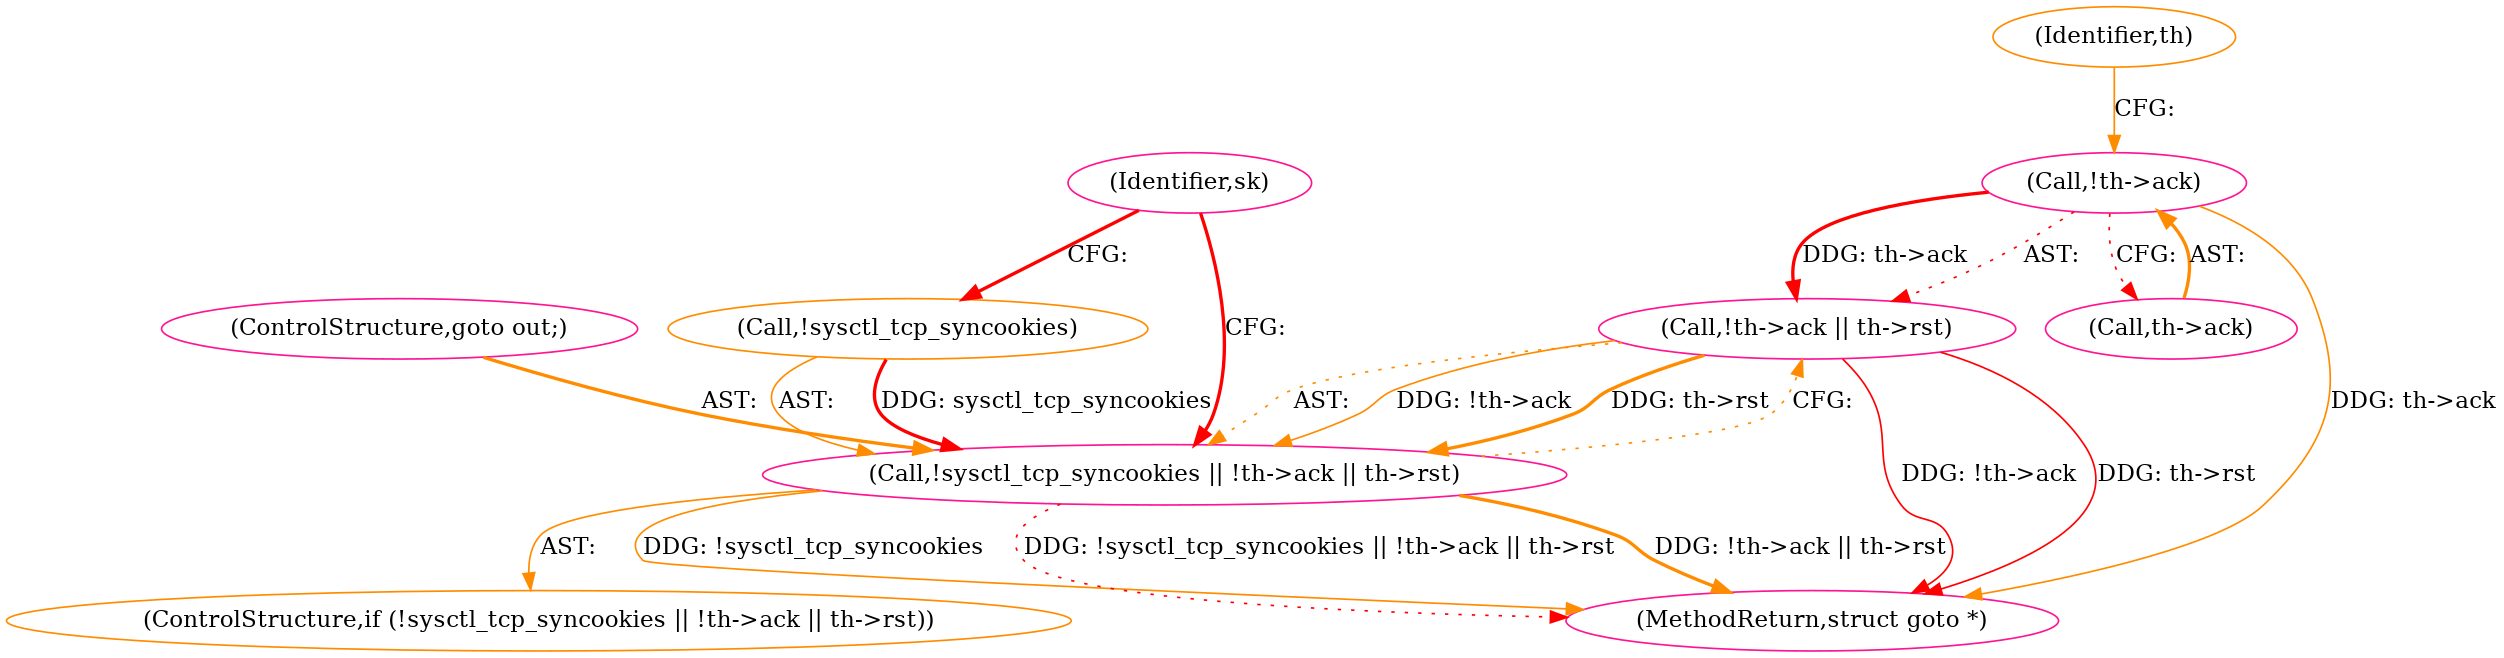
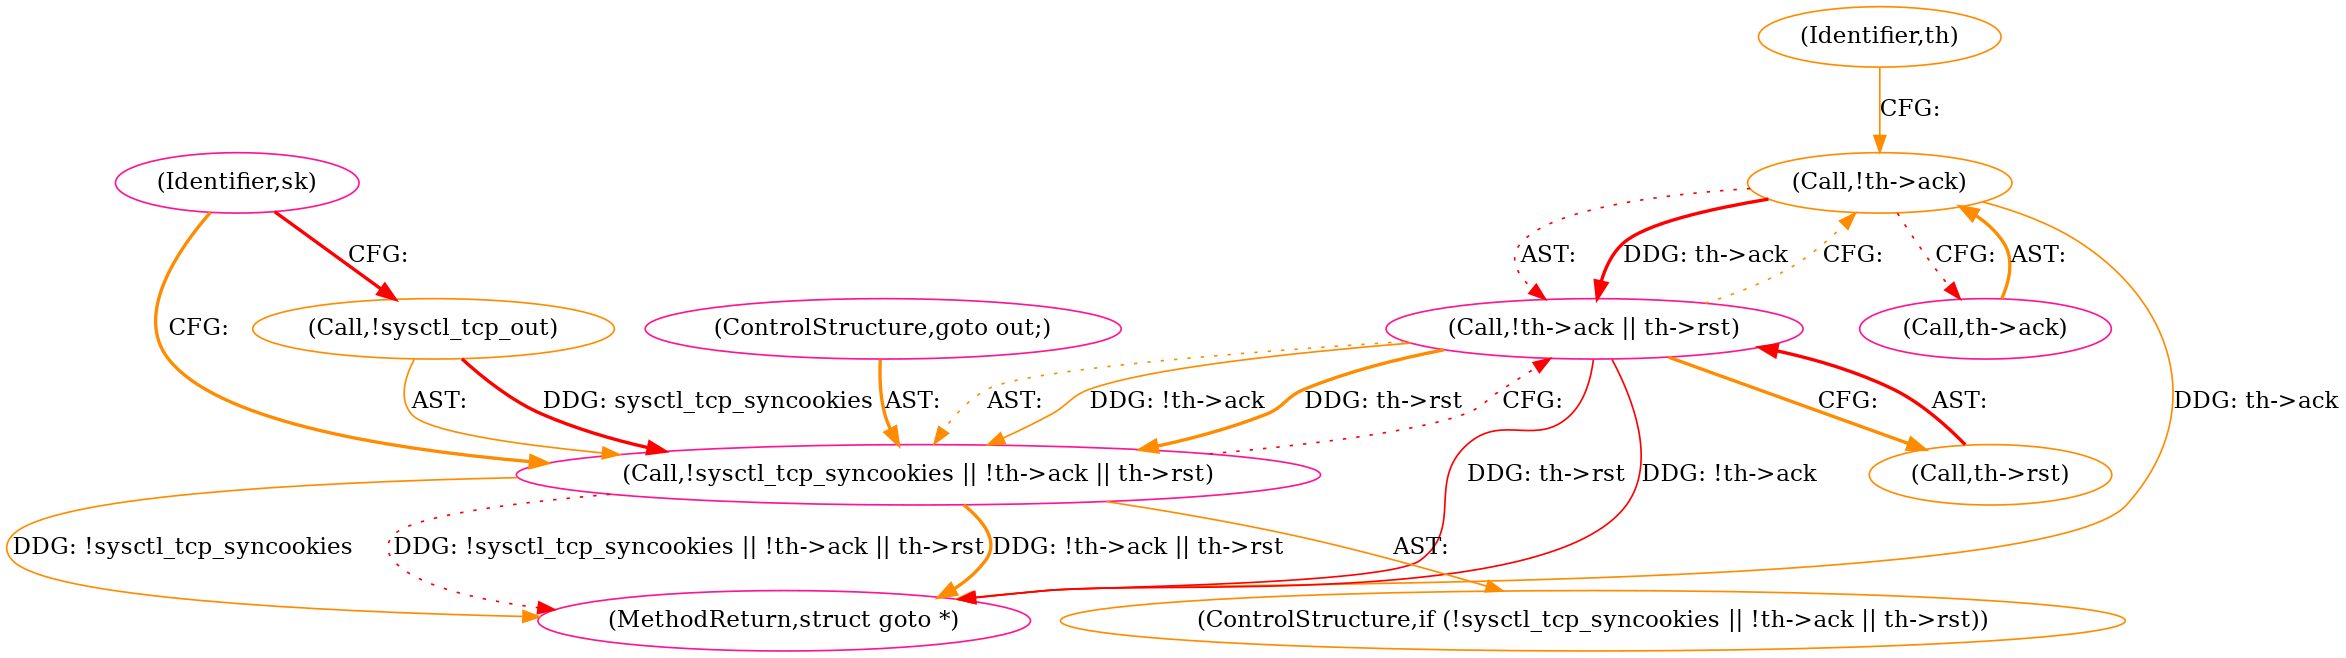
(2114, 183) -> (1880, 183)
none -> (1780, 274)
(1223, 322) -> (261, 414)
(908, 329) -> (434, 329)
(1651, 440) -> (1380, 433)
none -> (1991, 475)
